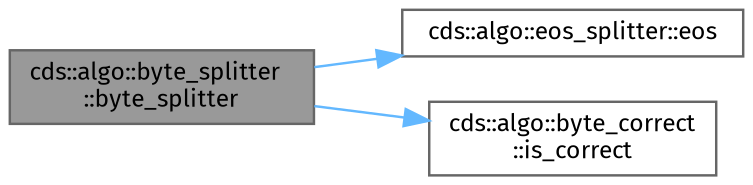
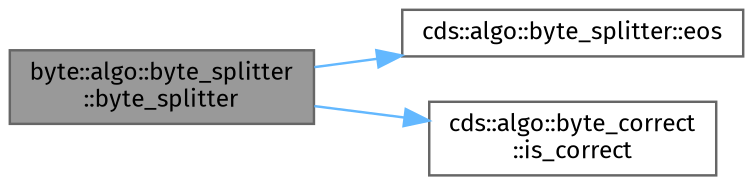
(573, 33) -> (573, 33)
(162, 87) -> (162, 87)
